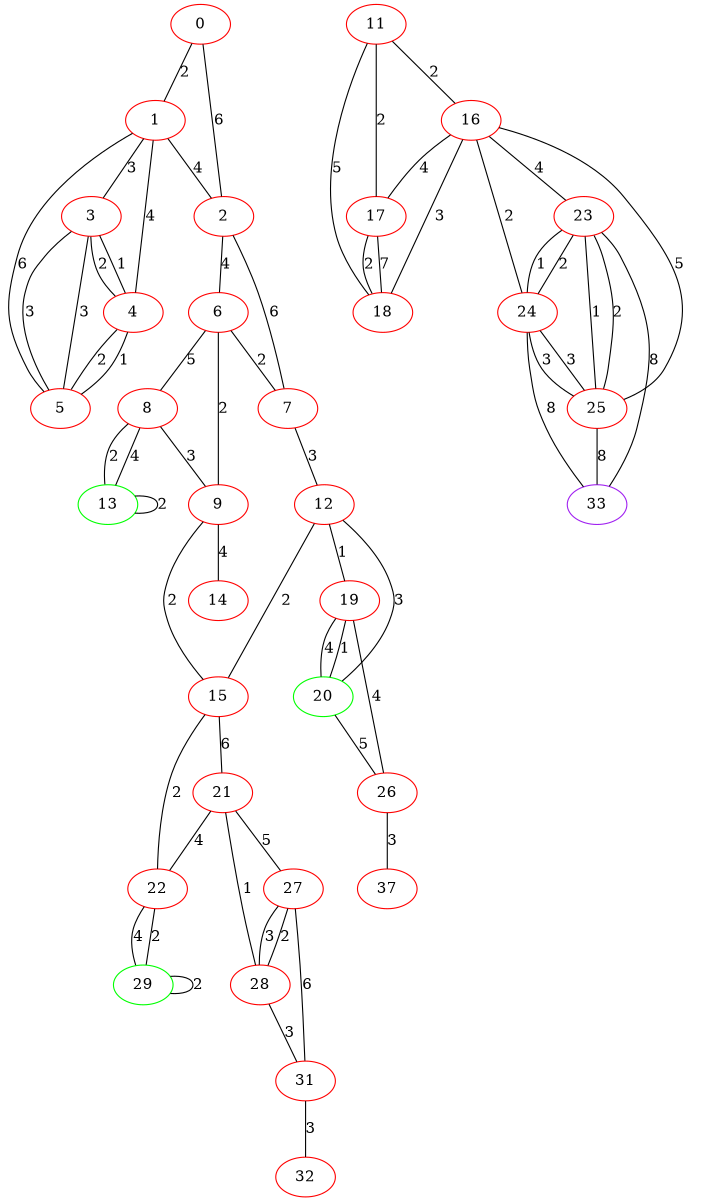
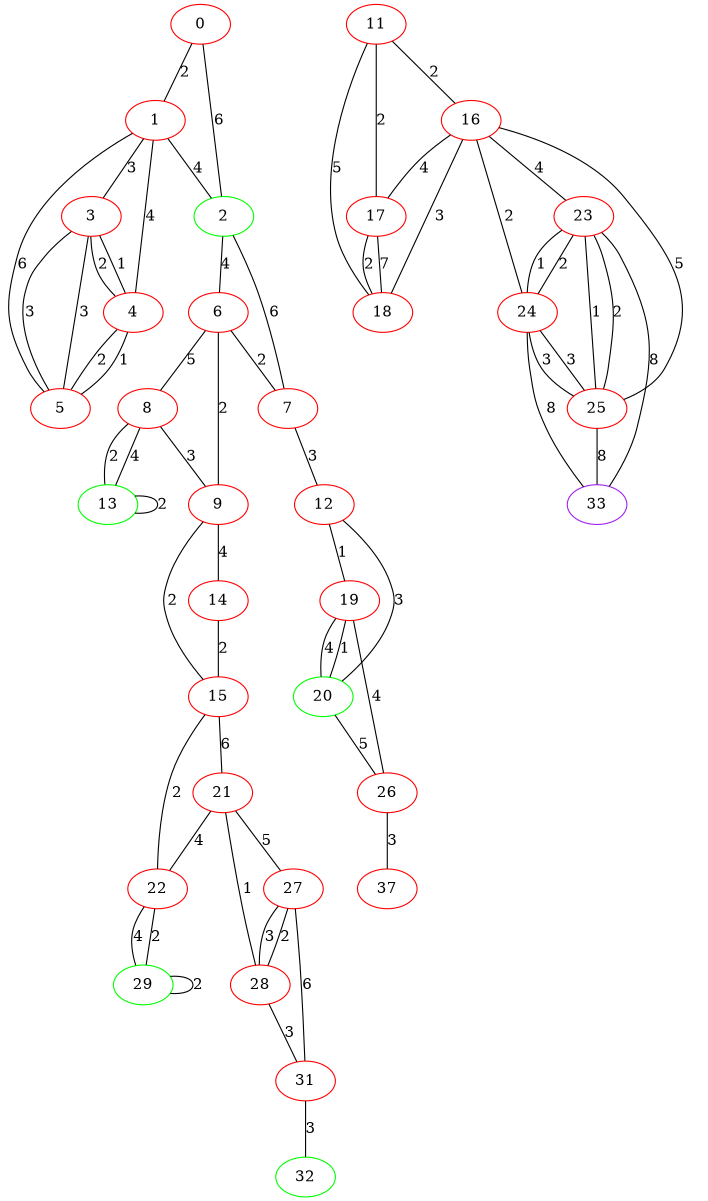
(224, 216) -> (224, 216)
(271, 601) -> (218, 649)
(306, 1177) -> (306, 1177)
